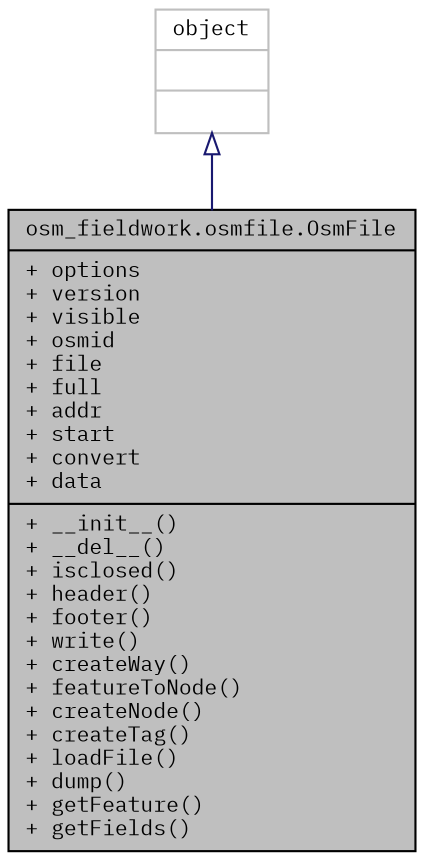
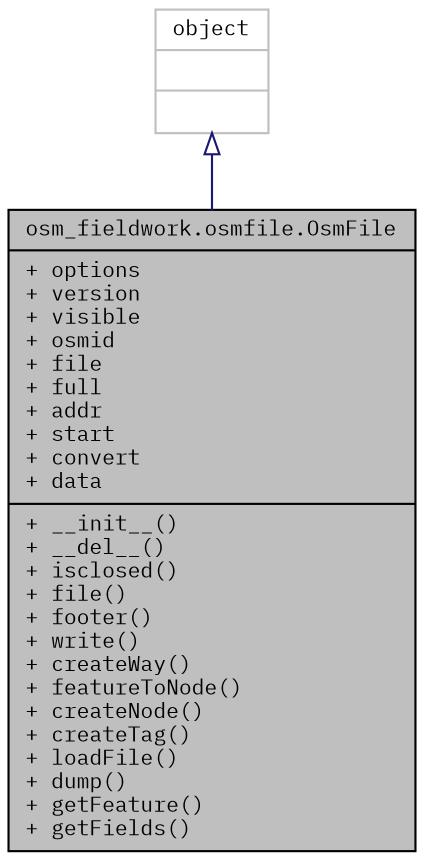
(91, 594) -> (78, 594)
